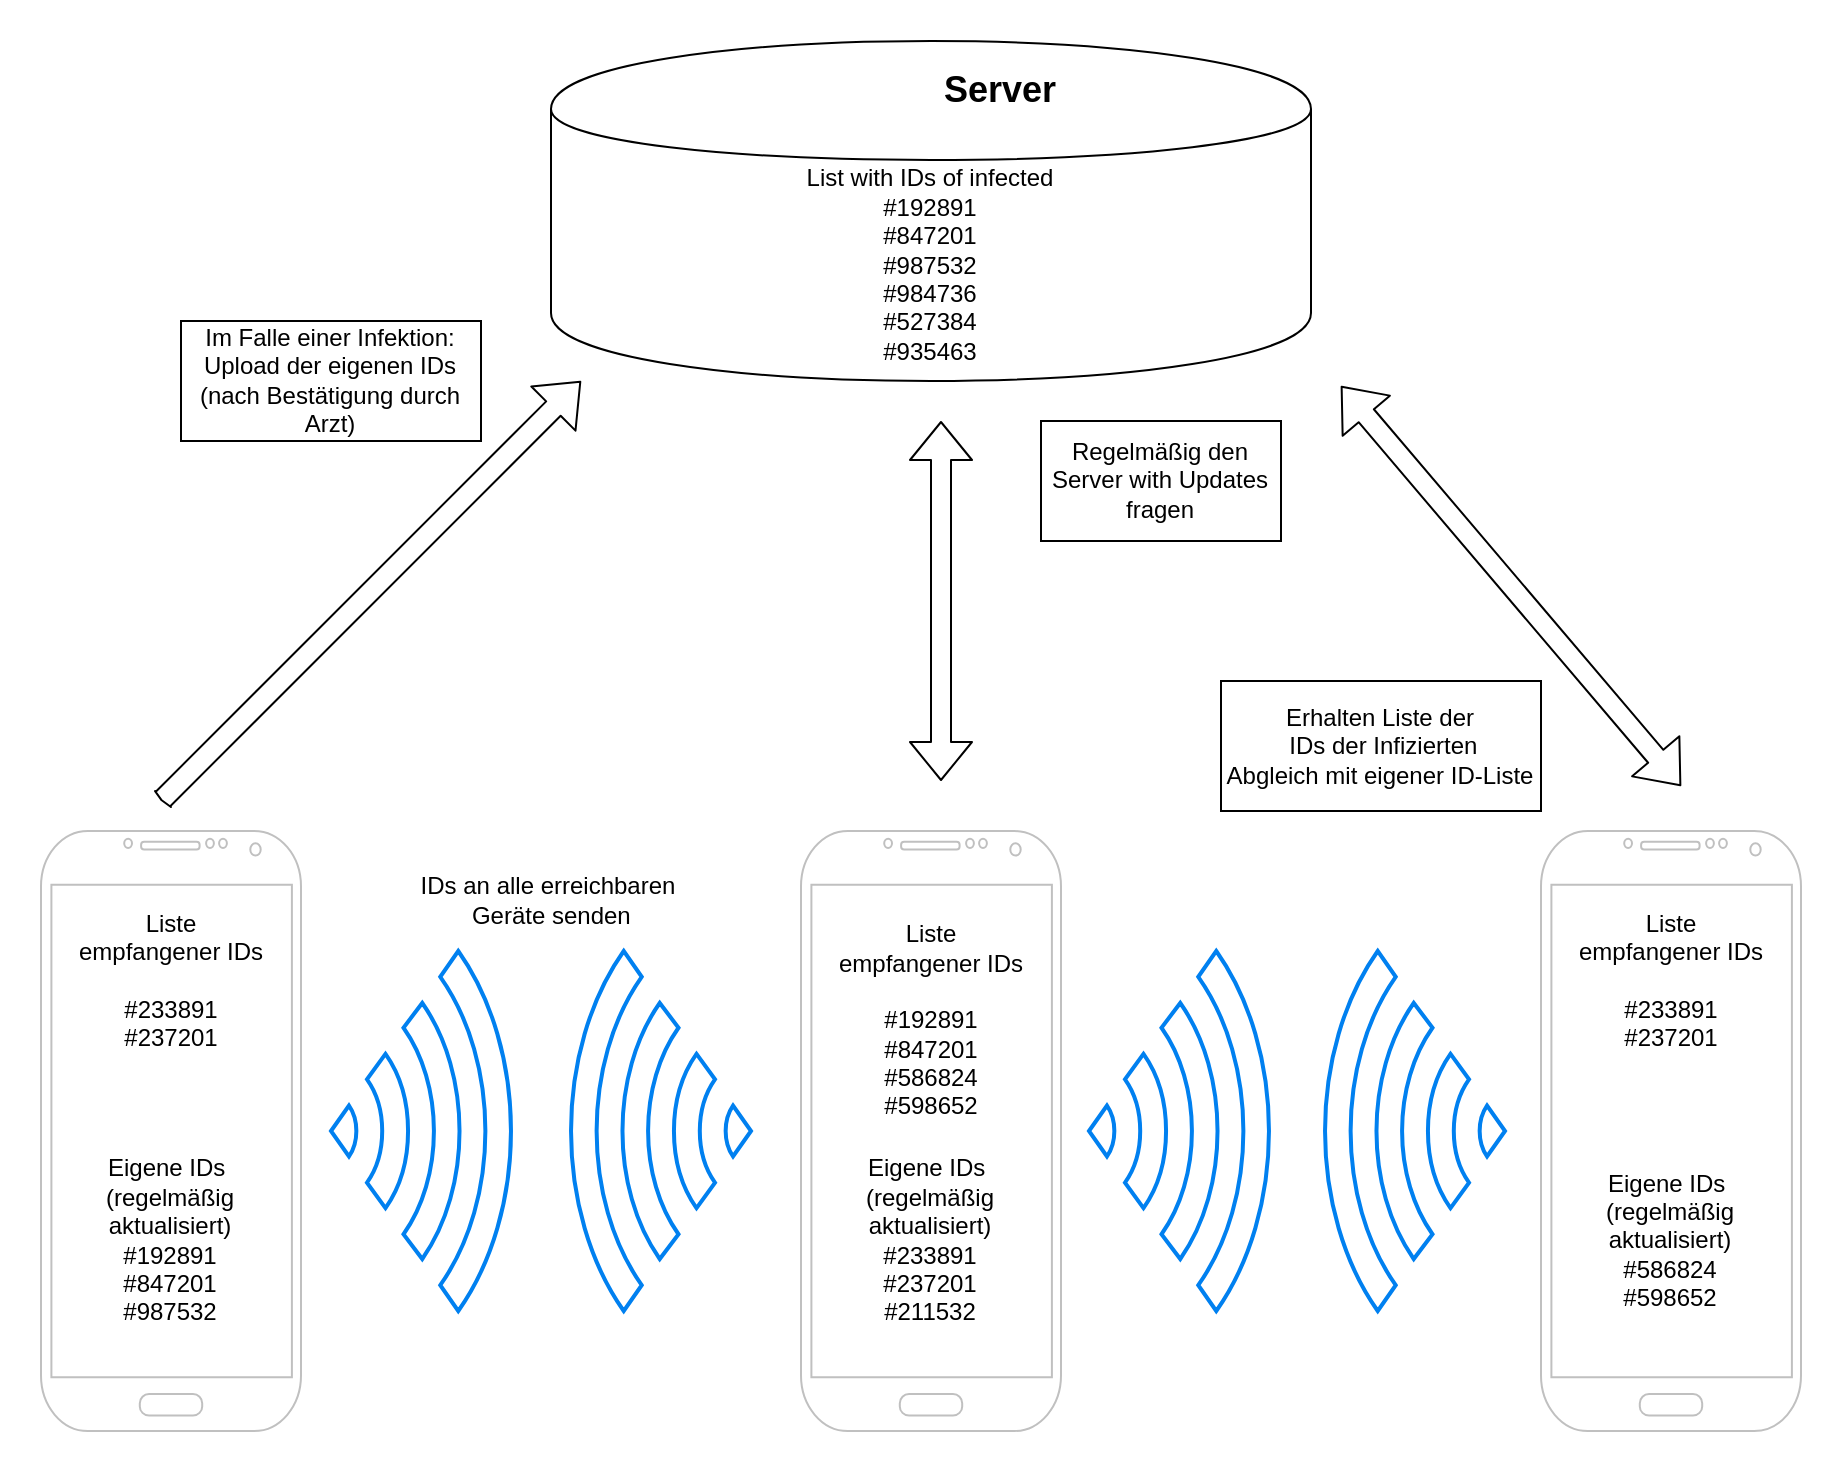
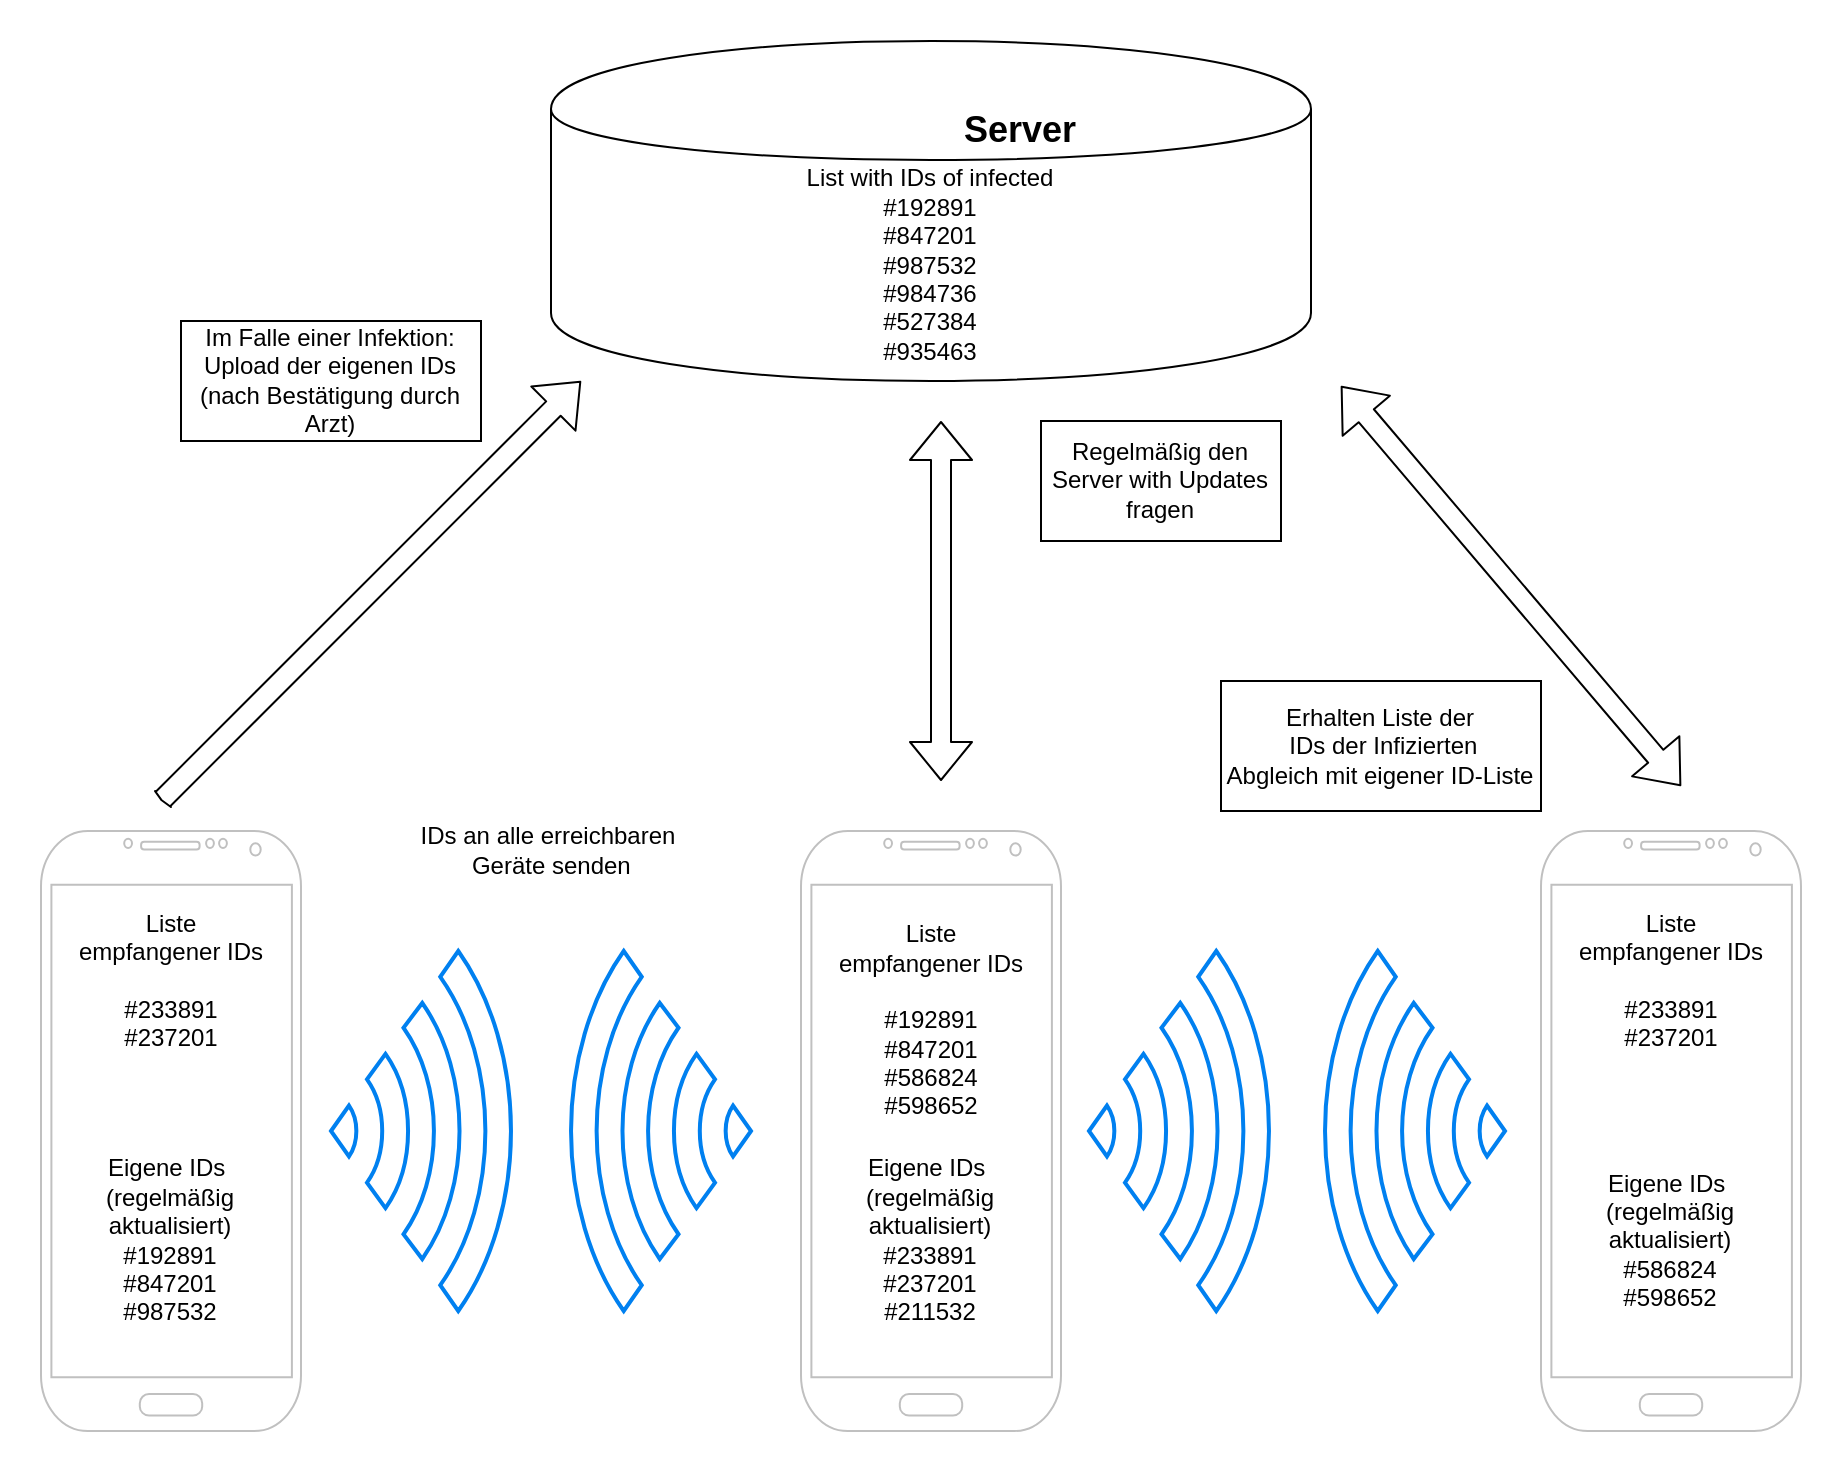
(1001, 91) -> (1021, 131)
(548, 901) -> (548, 851)
